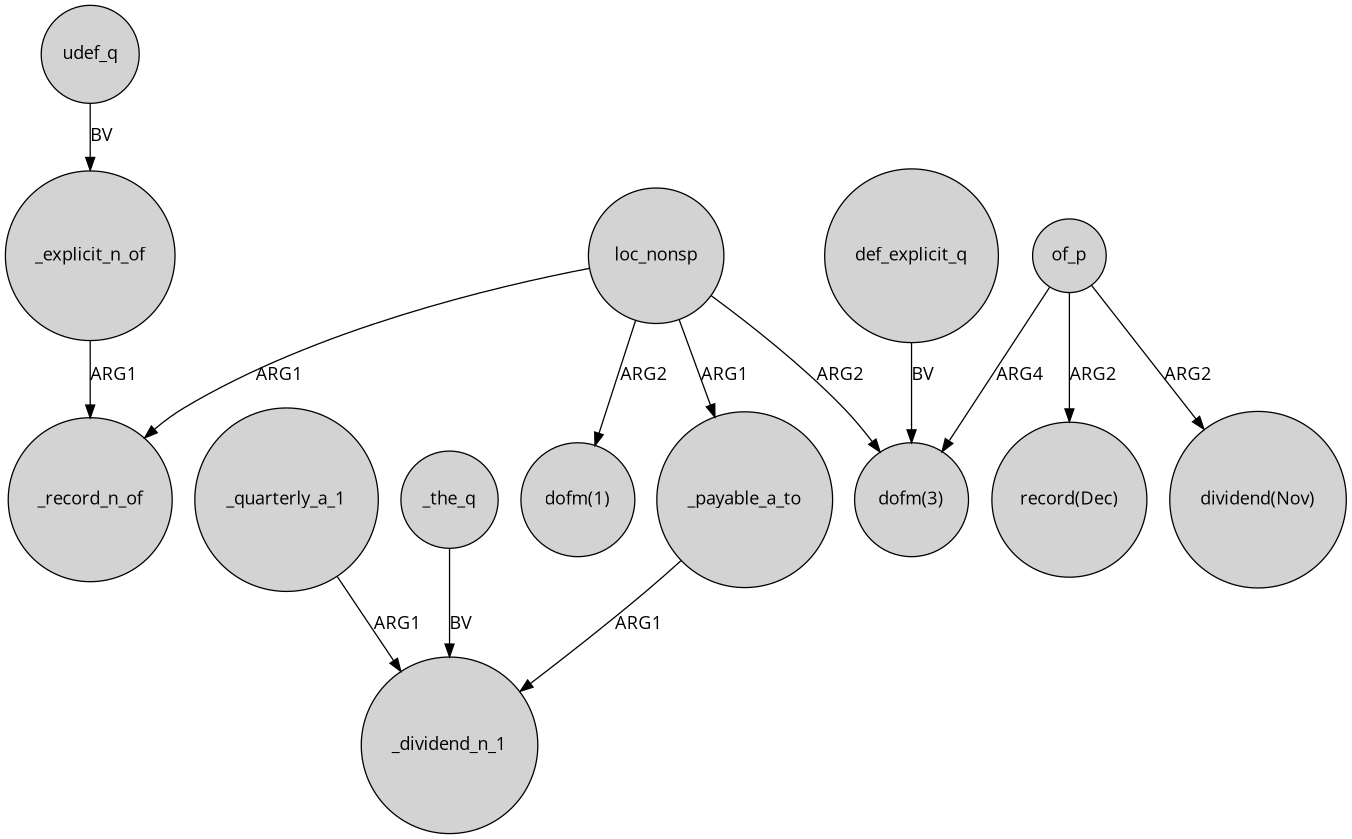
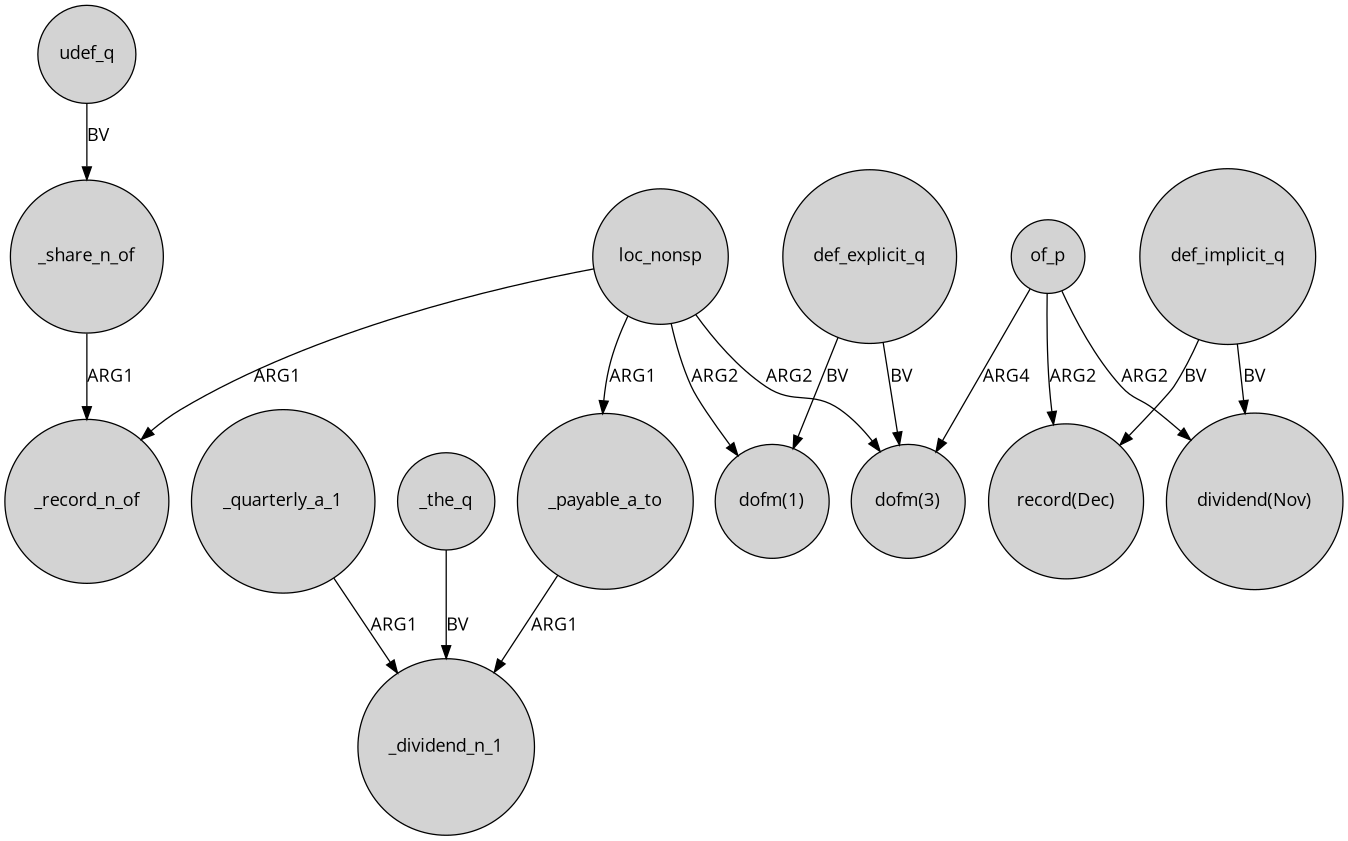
(90, 256) -> (87, 257)
none -> (1228, 257)
none -> (818, 387)
